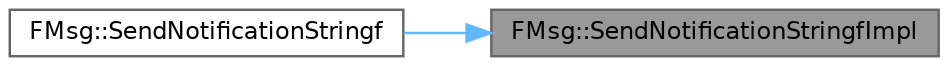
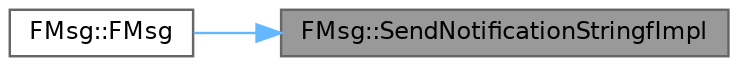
(207, 33) -> (101, 33)
